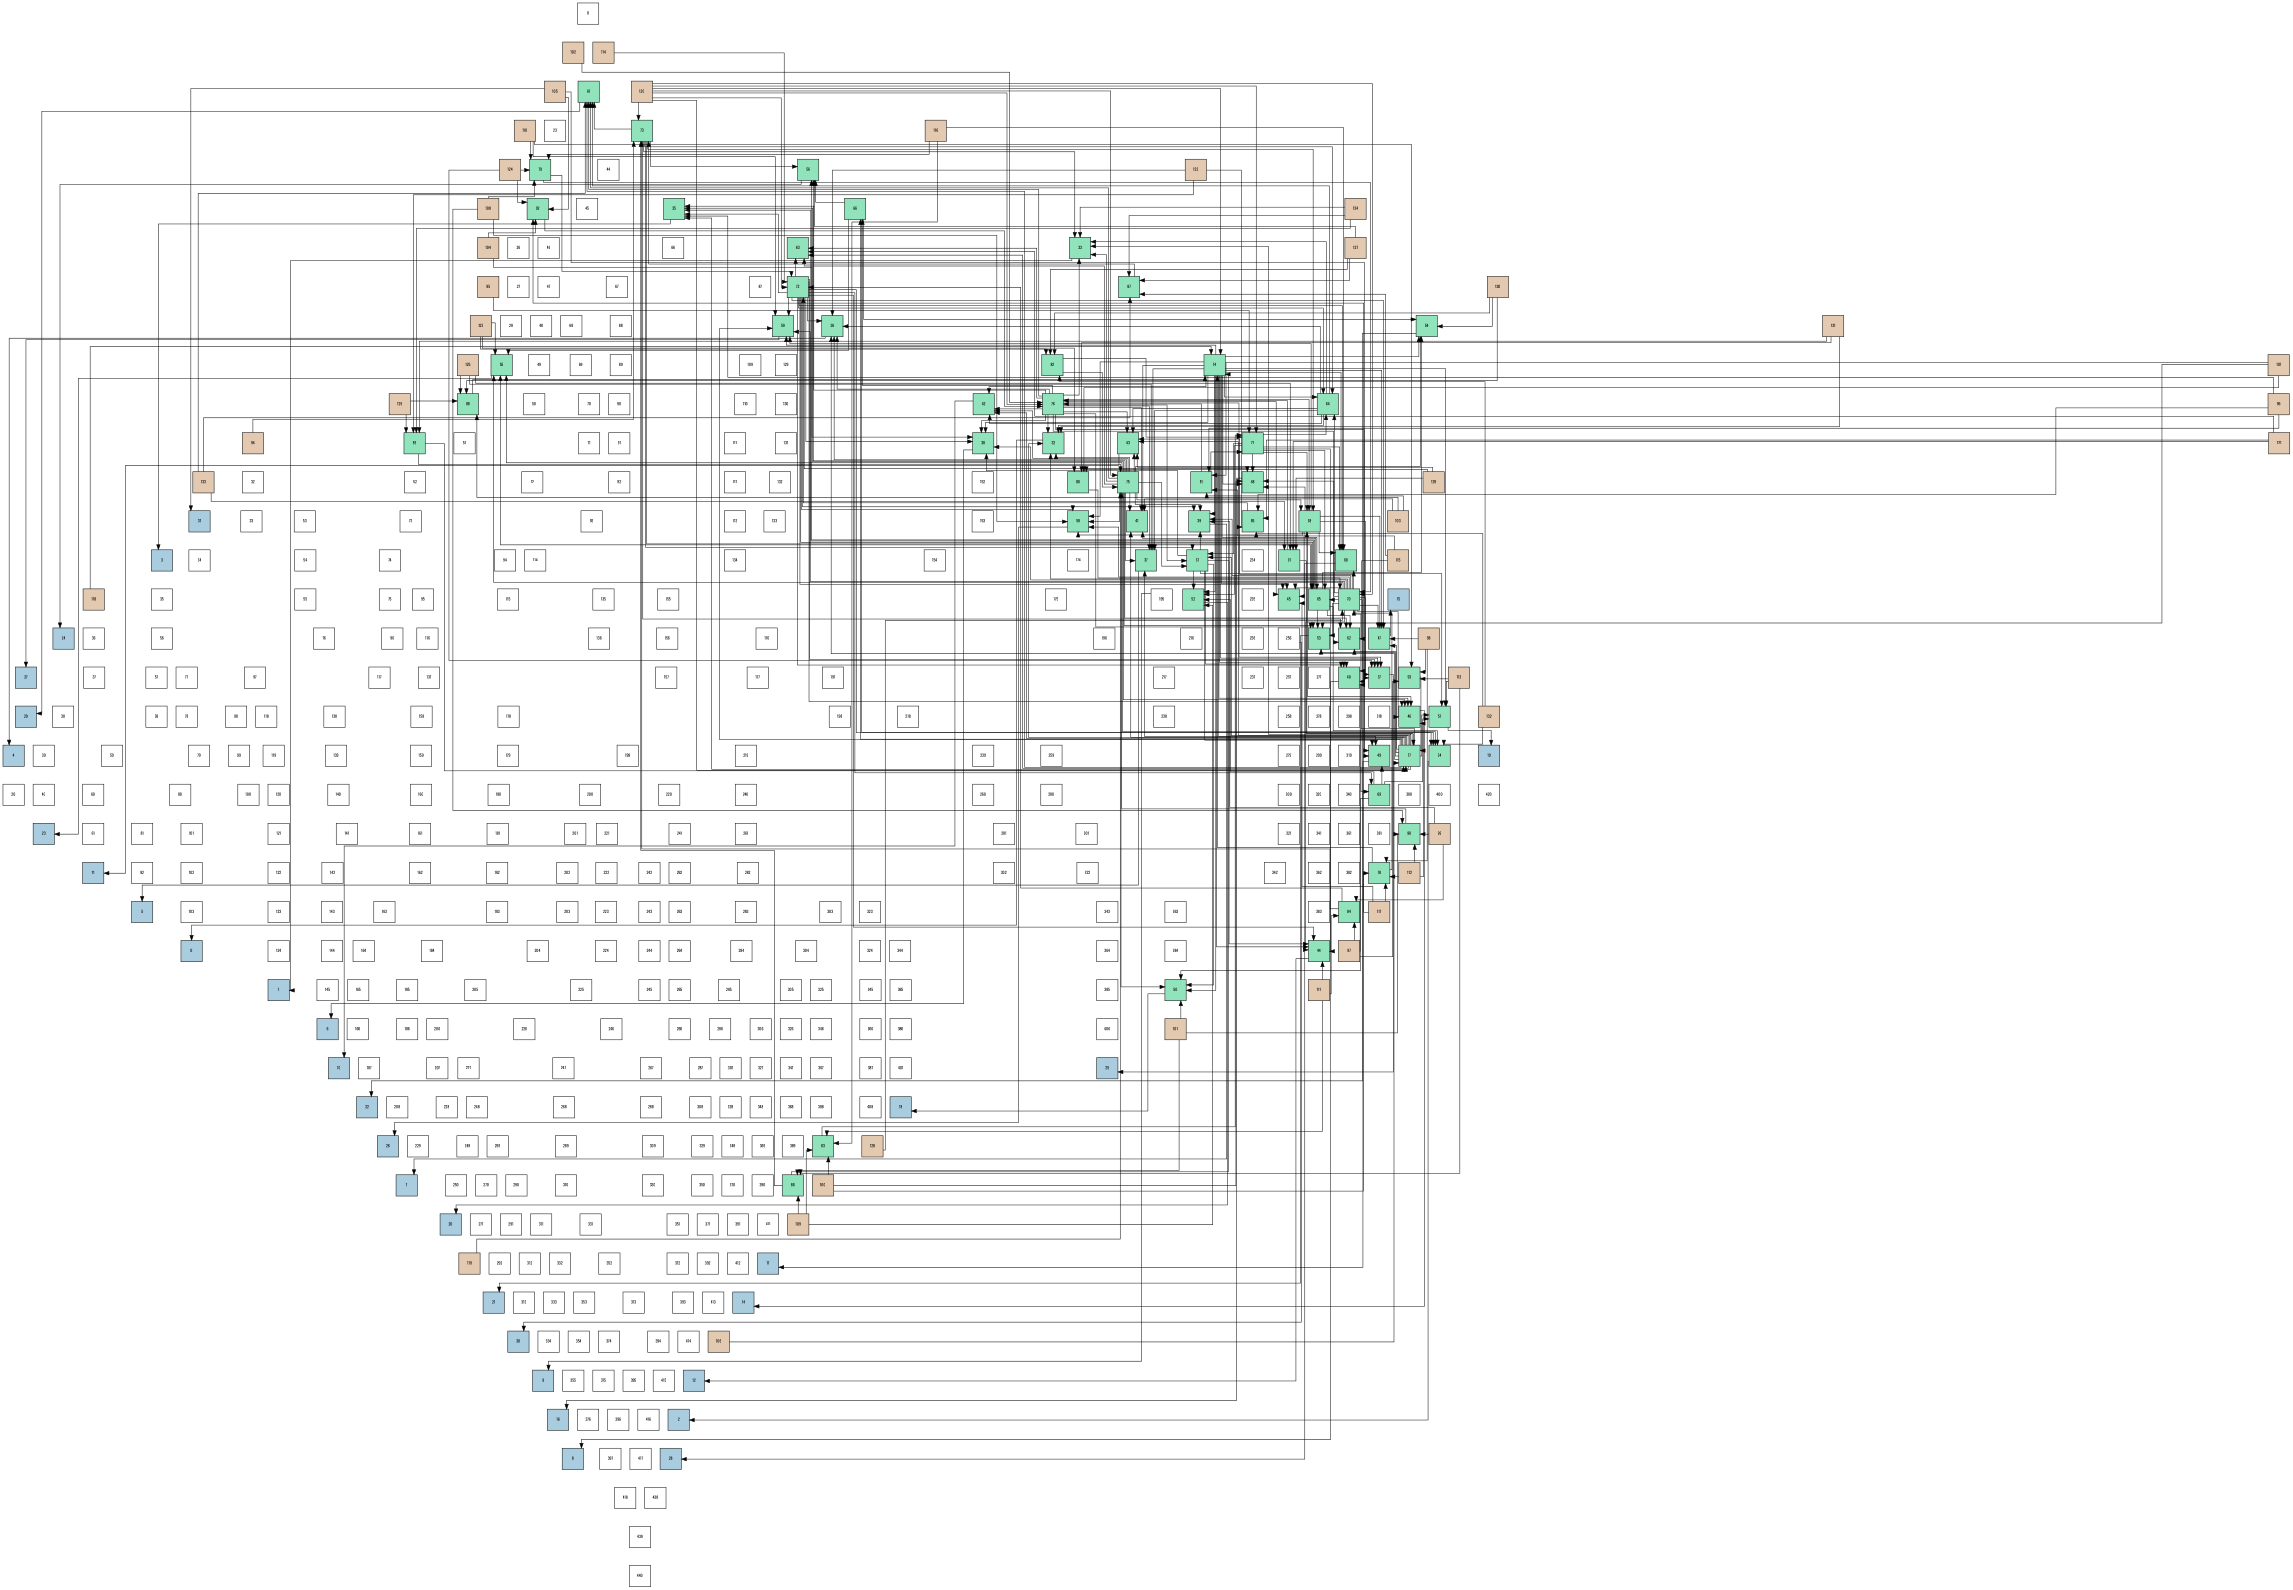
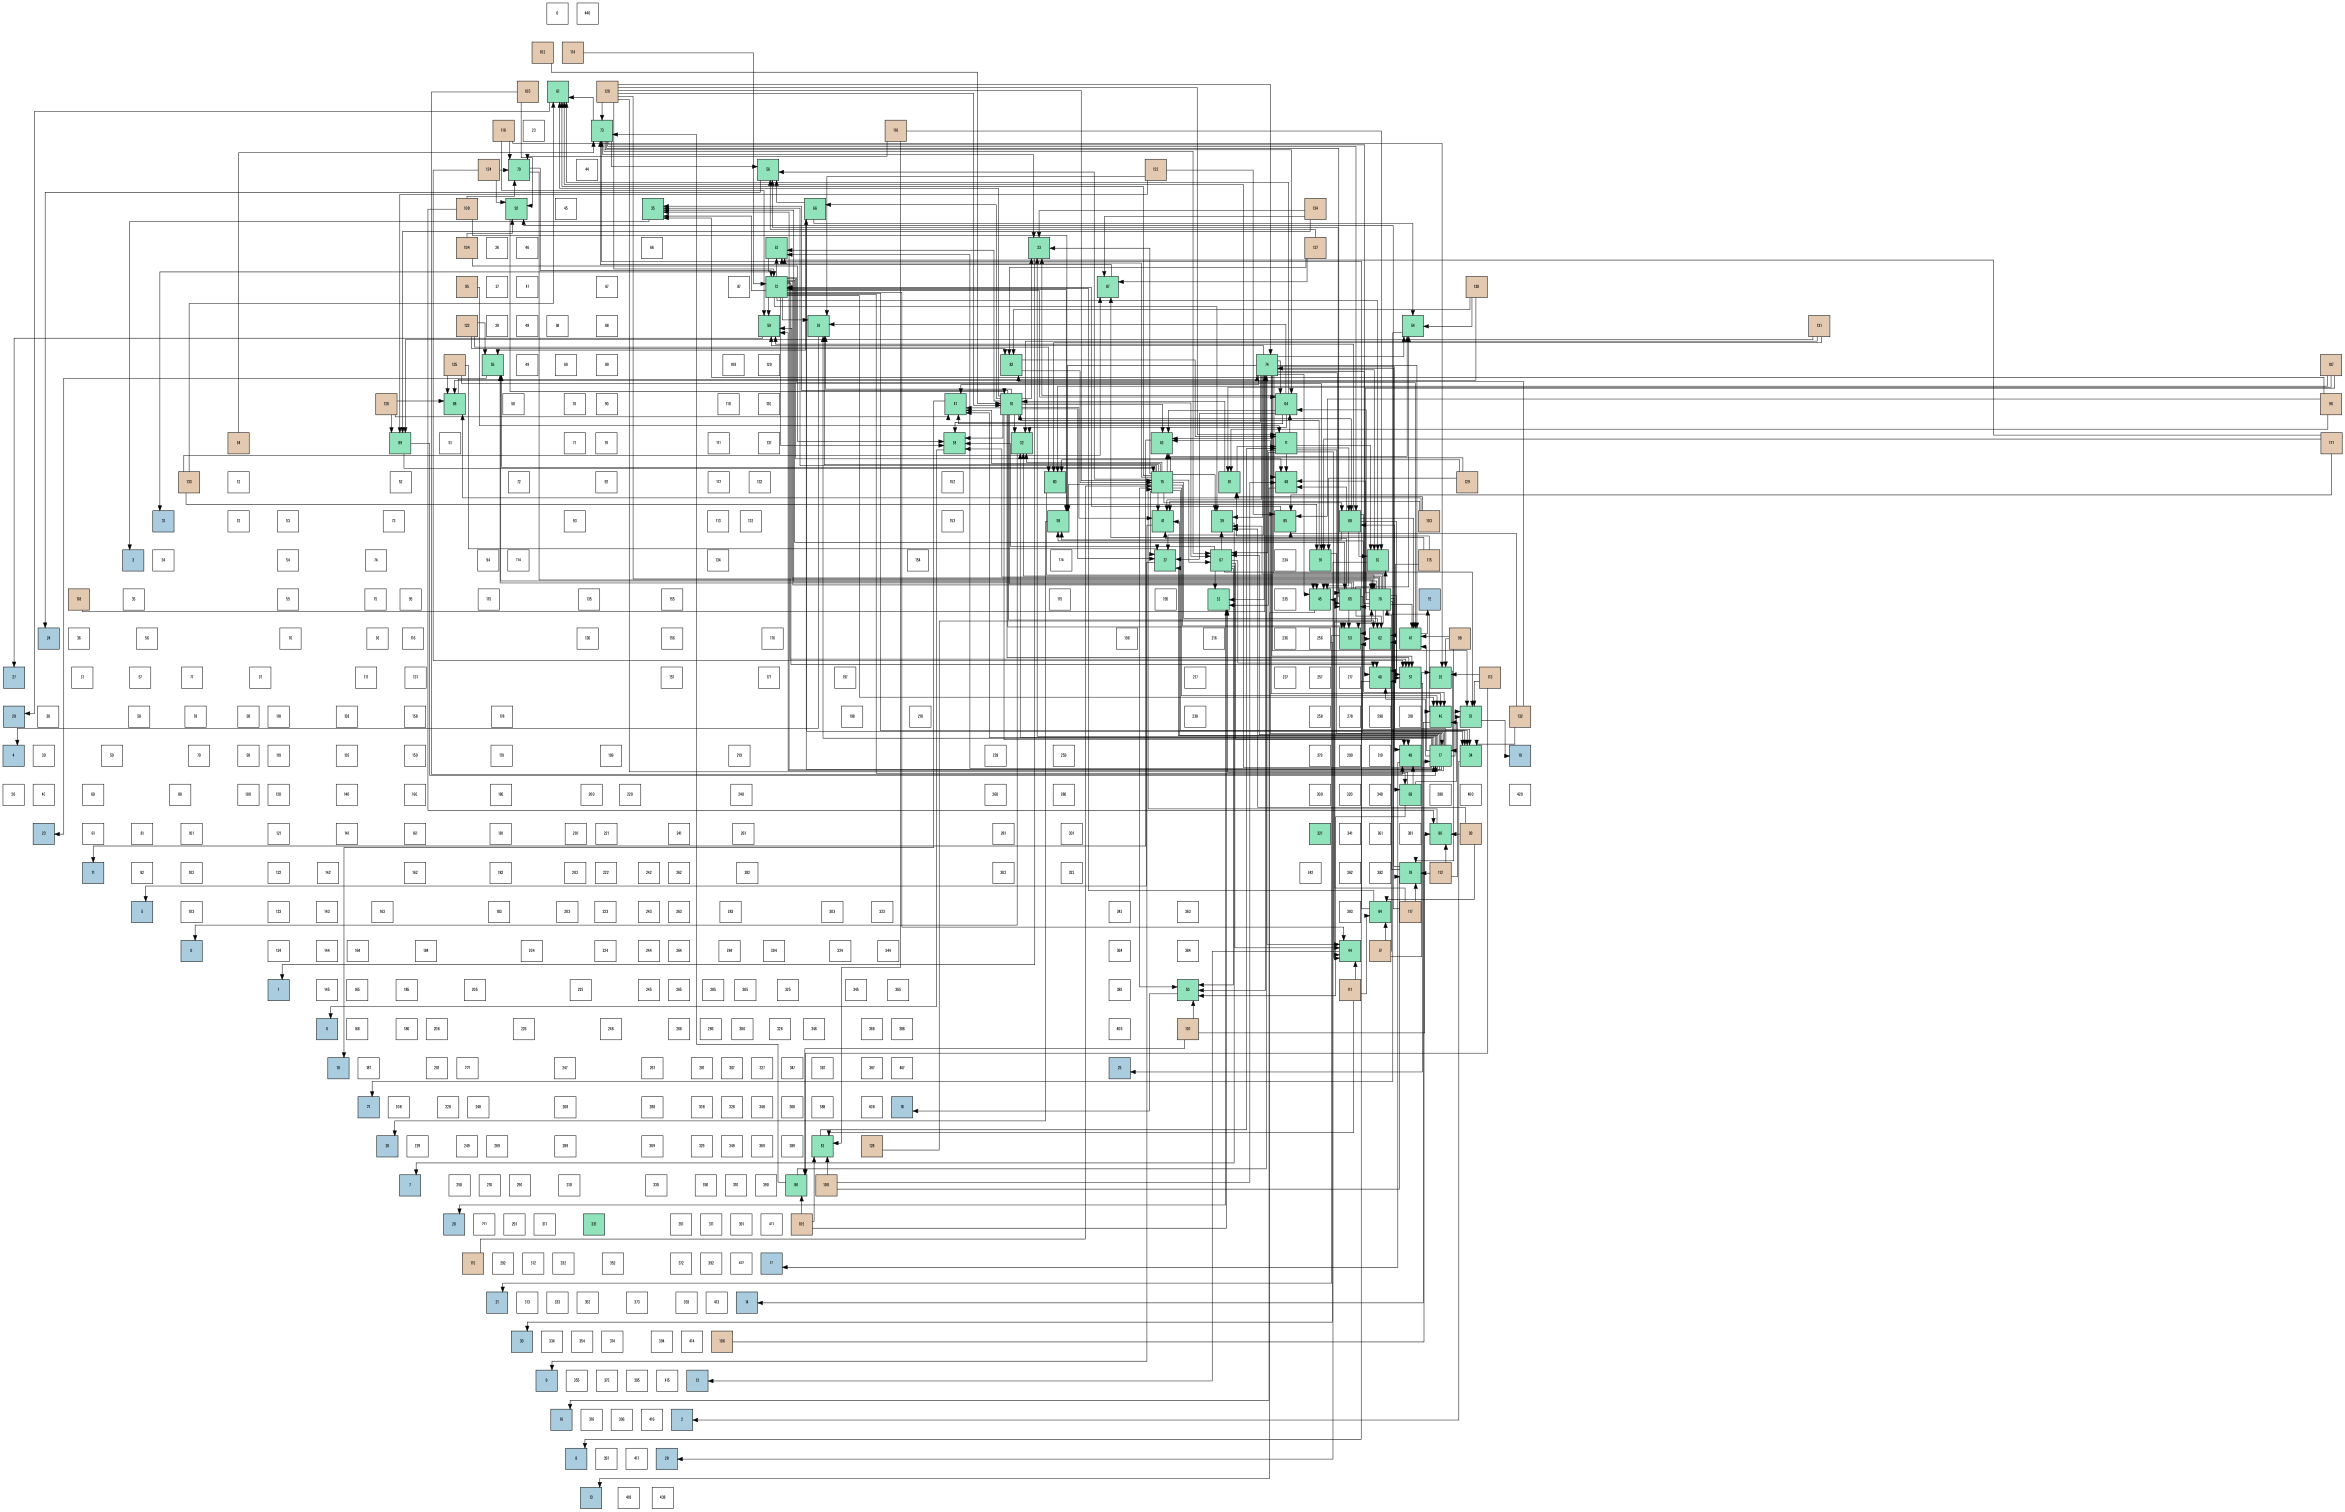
(191, 120) -> (354, 272)
none -> (671, 417)
(1289, 834) -> (1320, 834)
(591, 1224) -> (594, 1224)
(1142, 1271) -> (1147, 1240)
none -> (591, 1498)
(640, 1537) -> none
